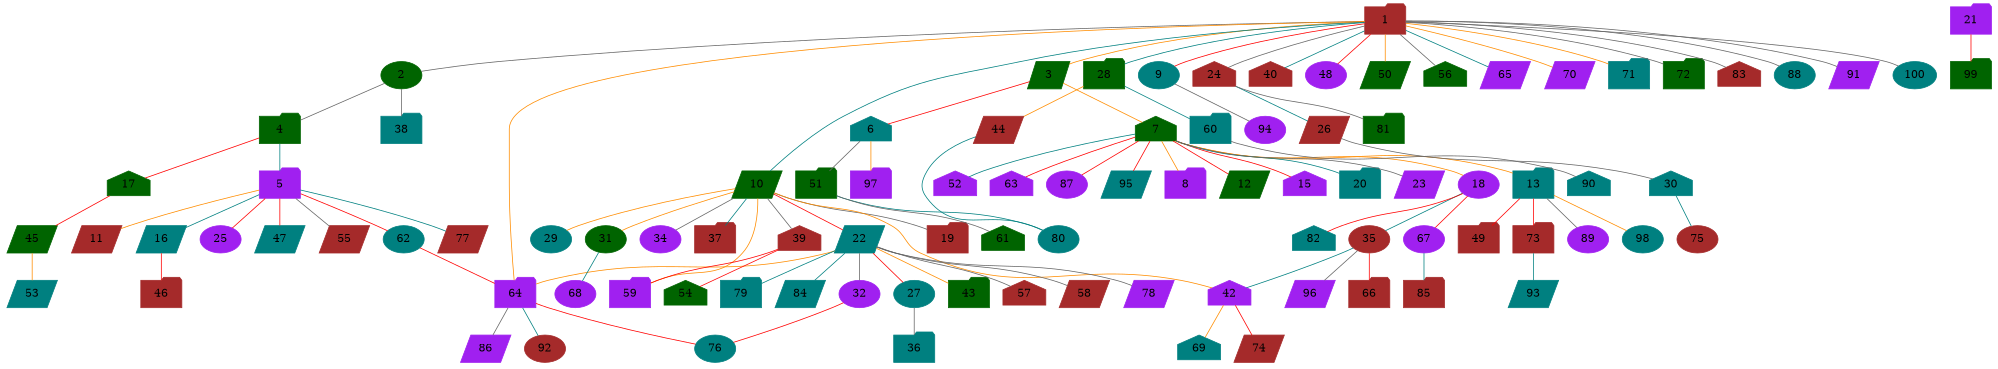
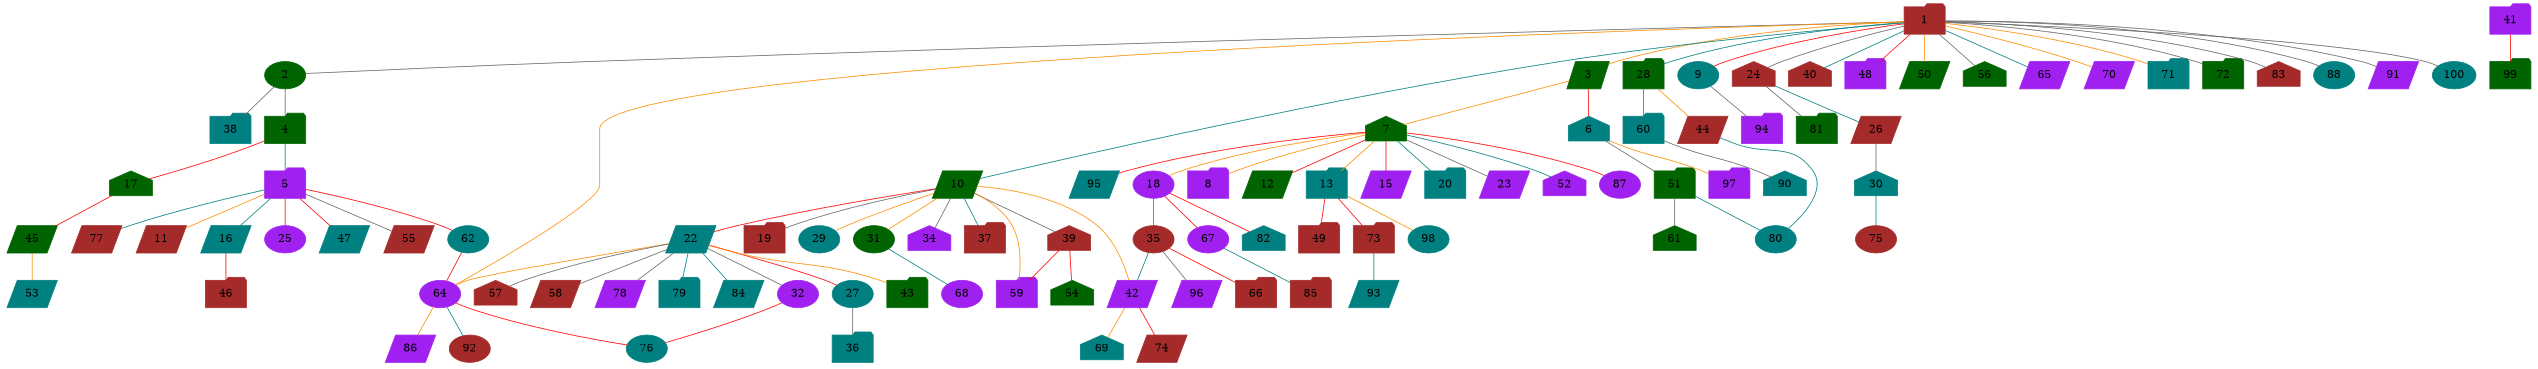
(1971, 21) -> (2510, 21)
(1326, 75) -> (1865, 75)
(1265, 130) -> (1762, 130)
(1011, 185) -> none
(1305, 185) -> (1386, 185)
(660, 239) -> (929, 239)
(1588, 239) -> none
(515, 294) -> (440, 294)
(1230, 294) -> (1132, 294)
(501, 321) -> (426, 321)
